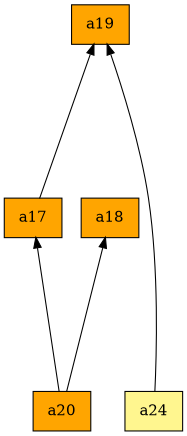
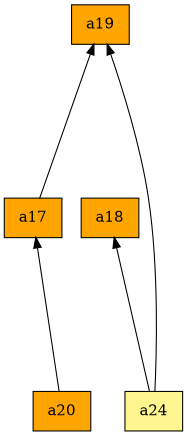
(85, 320) -> (133, 320)
